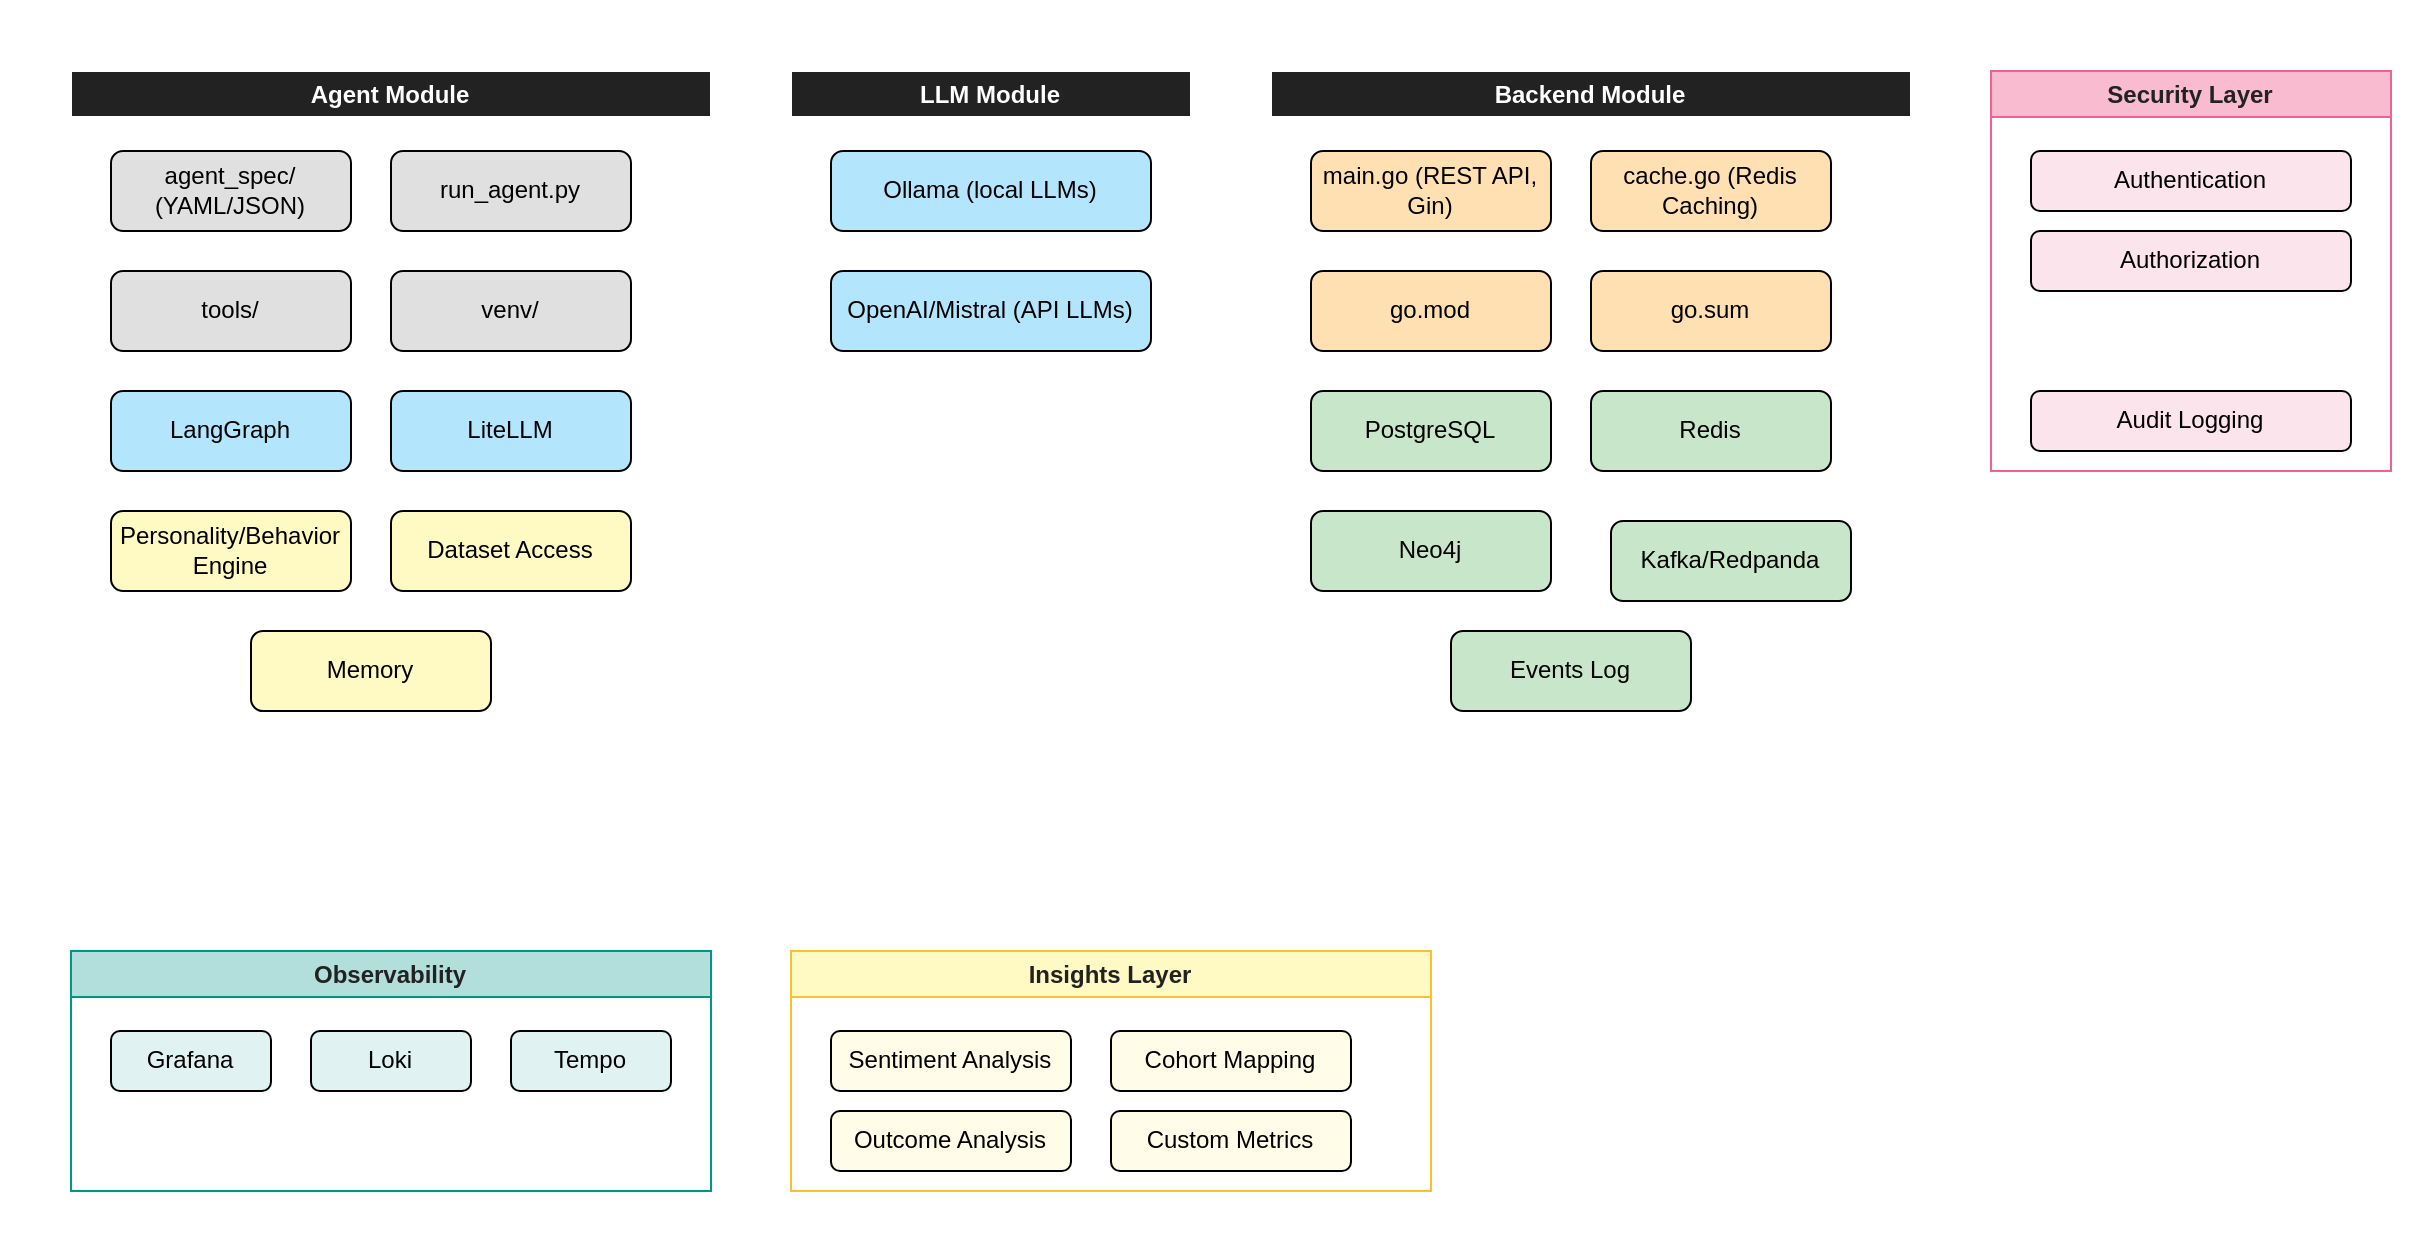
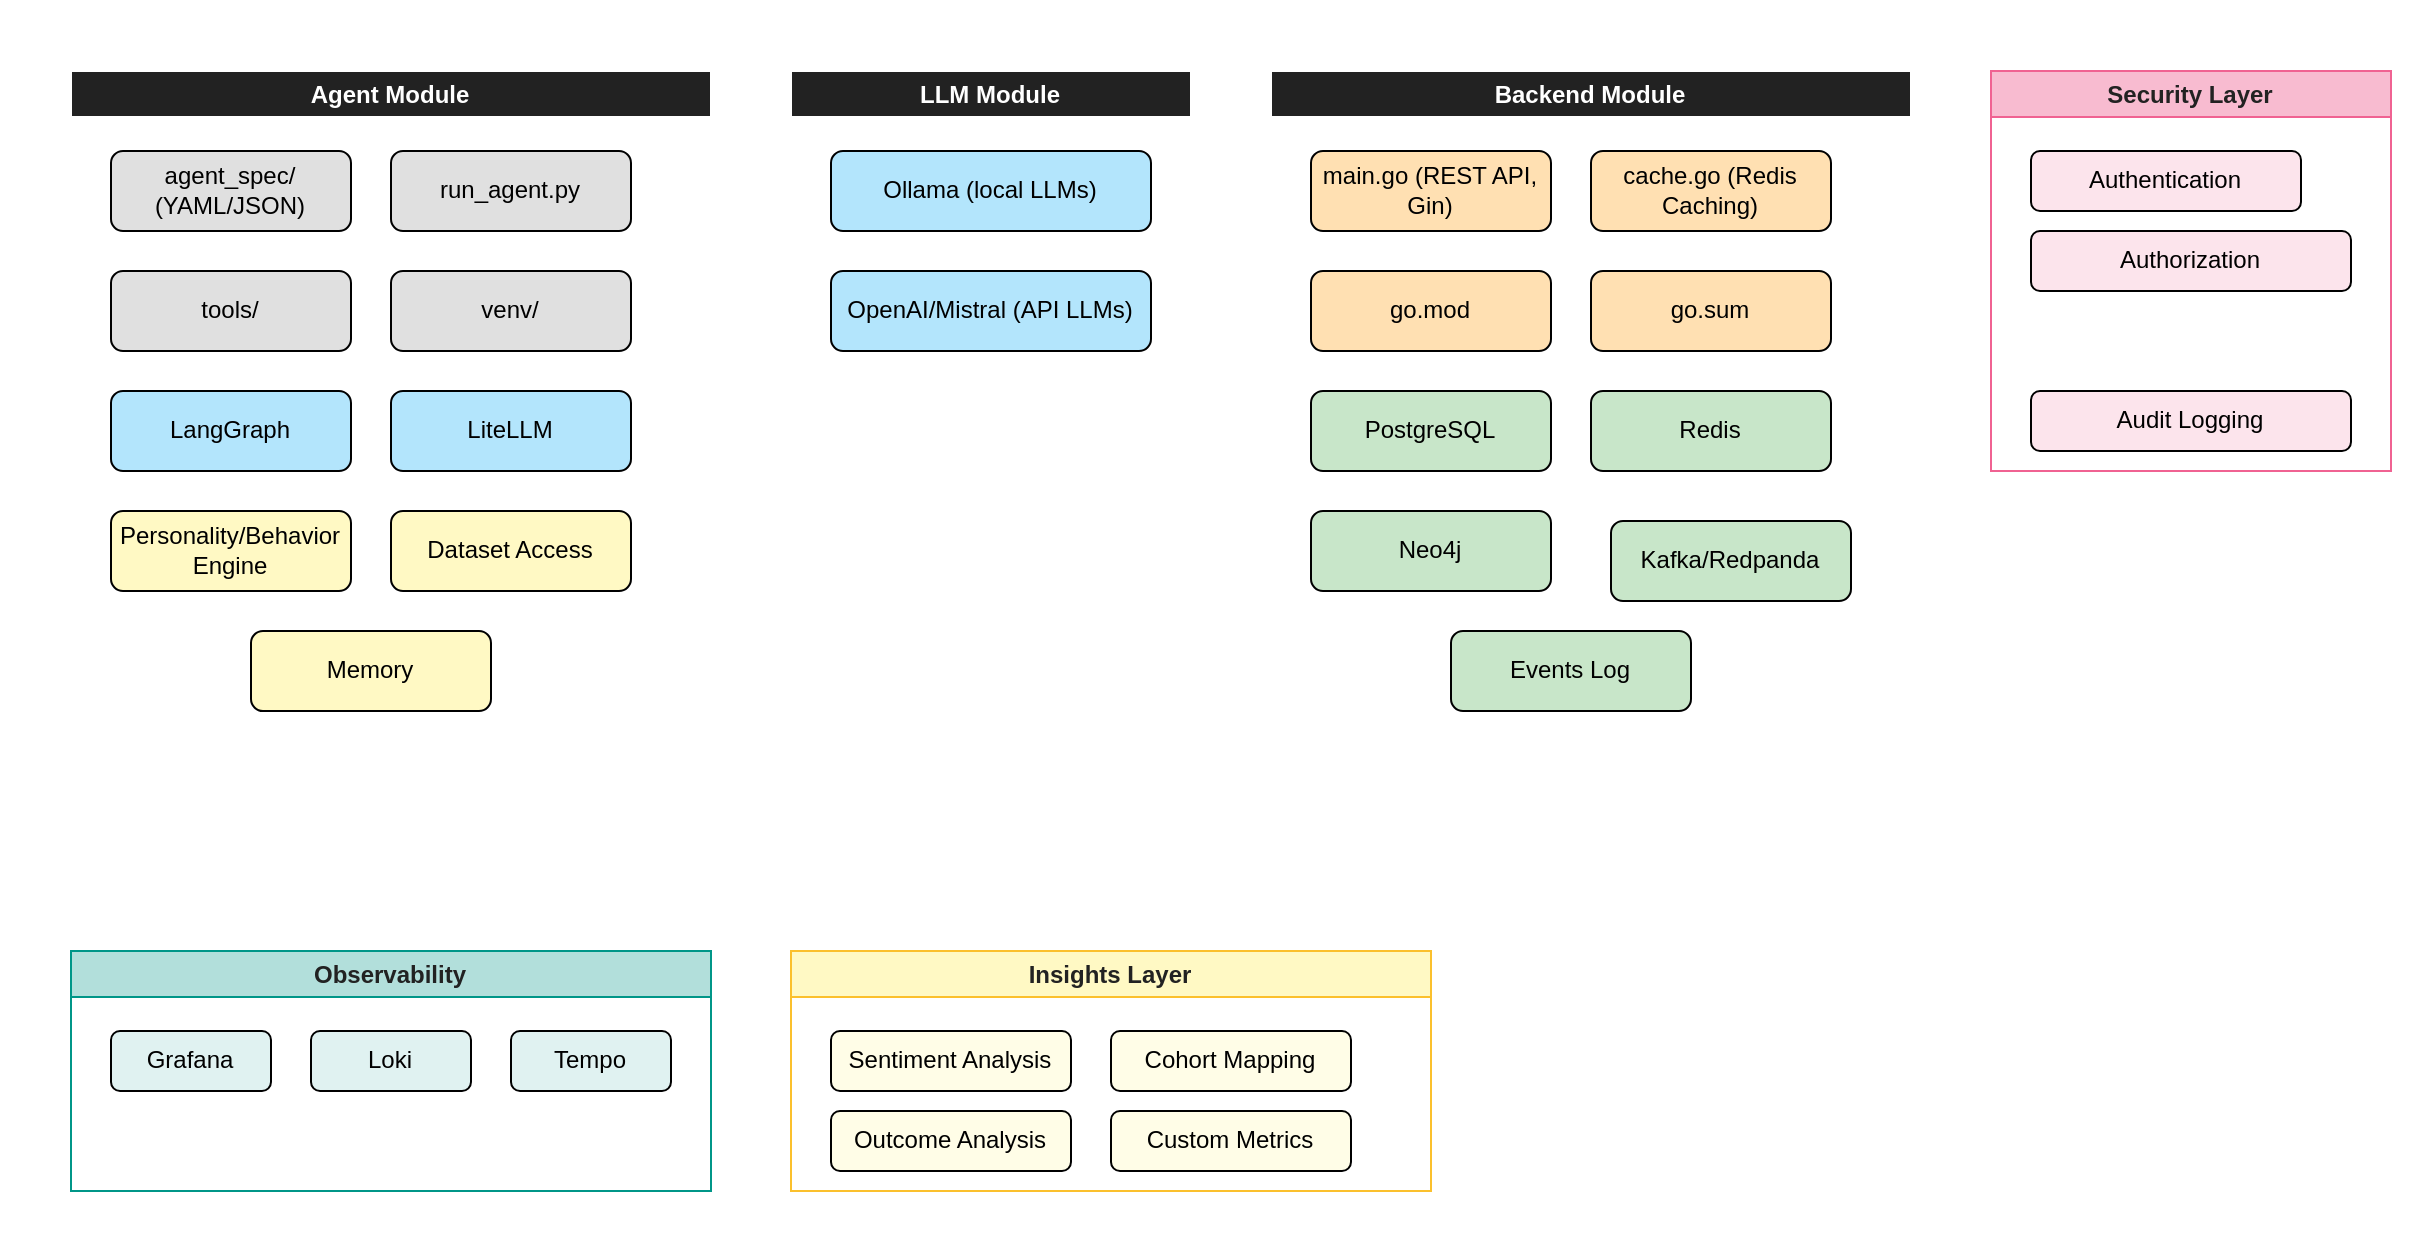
(2191, 181) -> (2166, 181)
